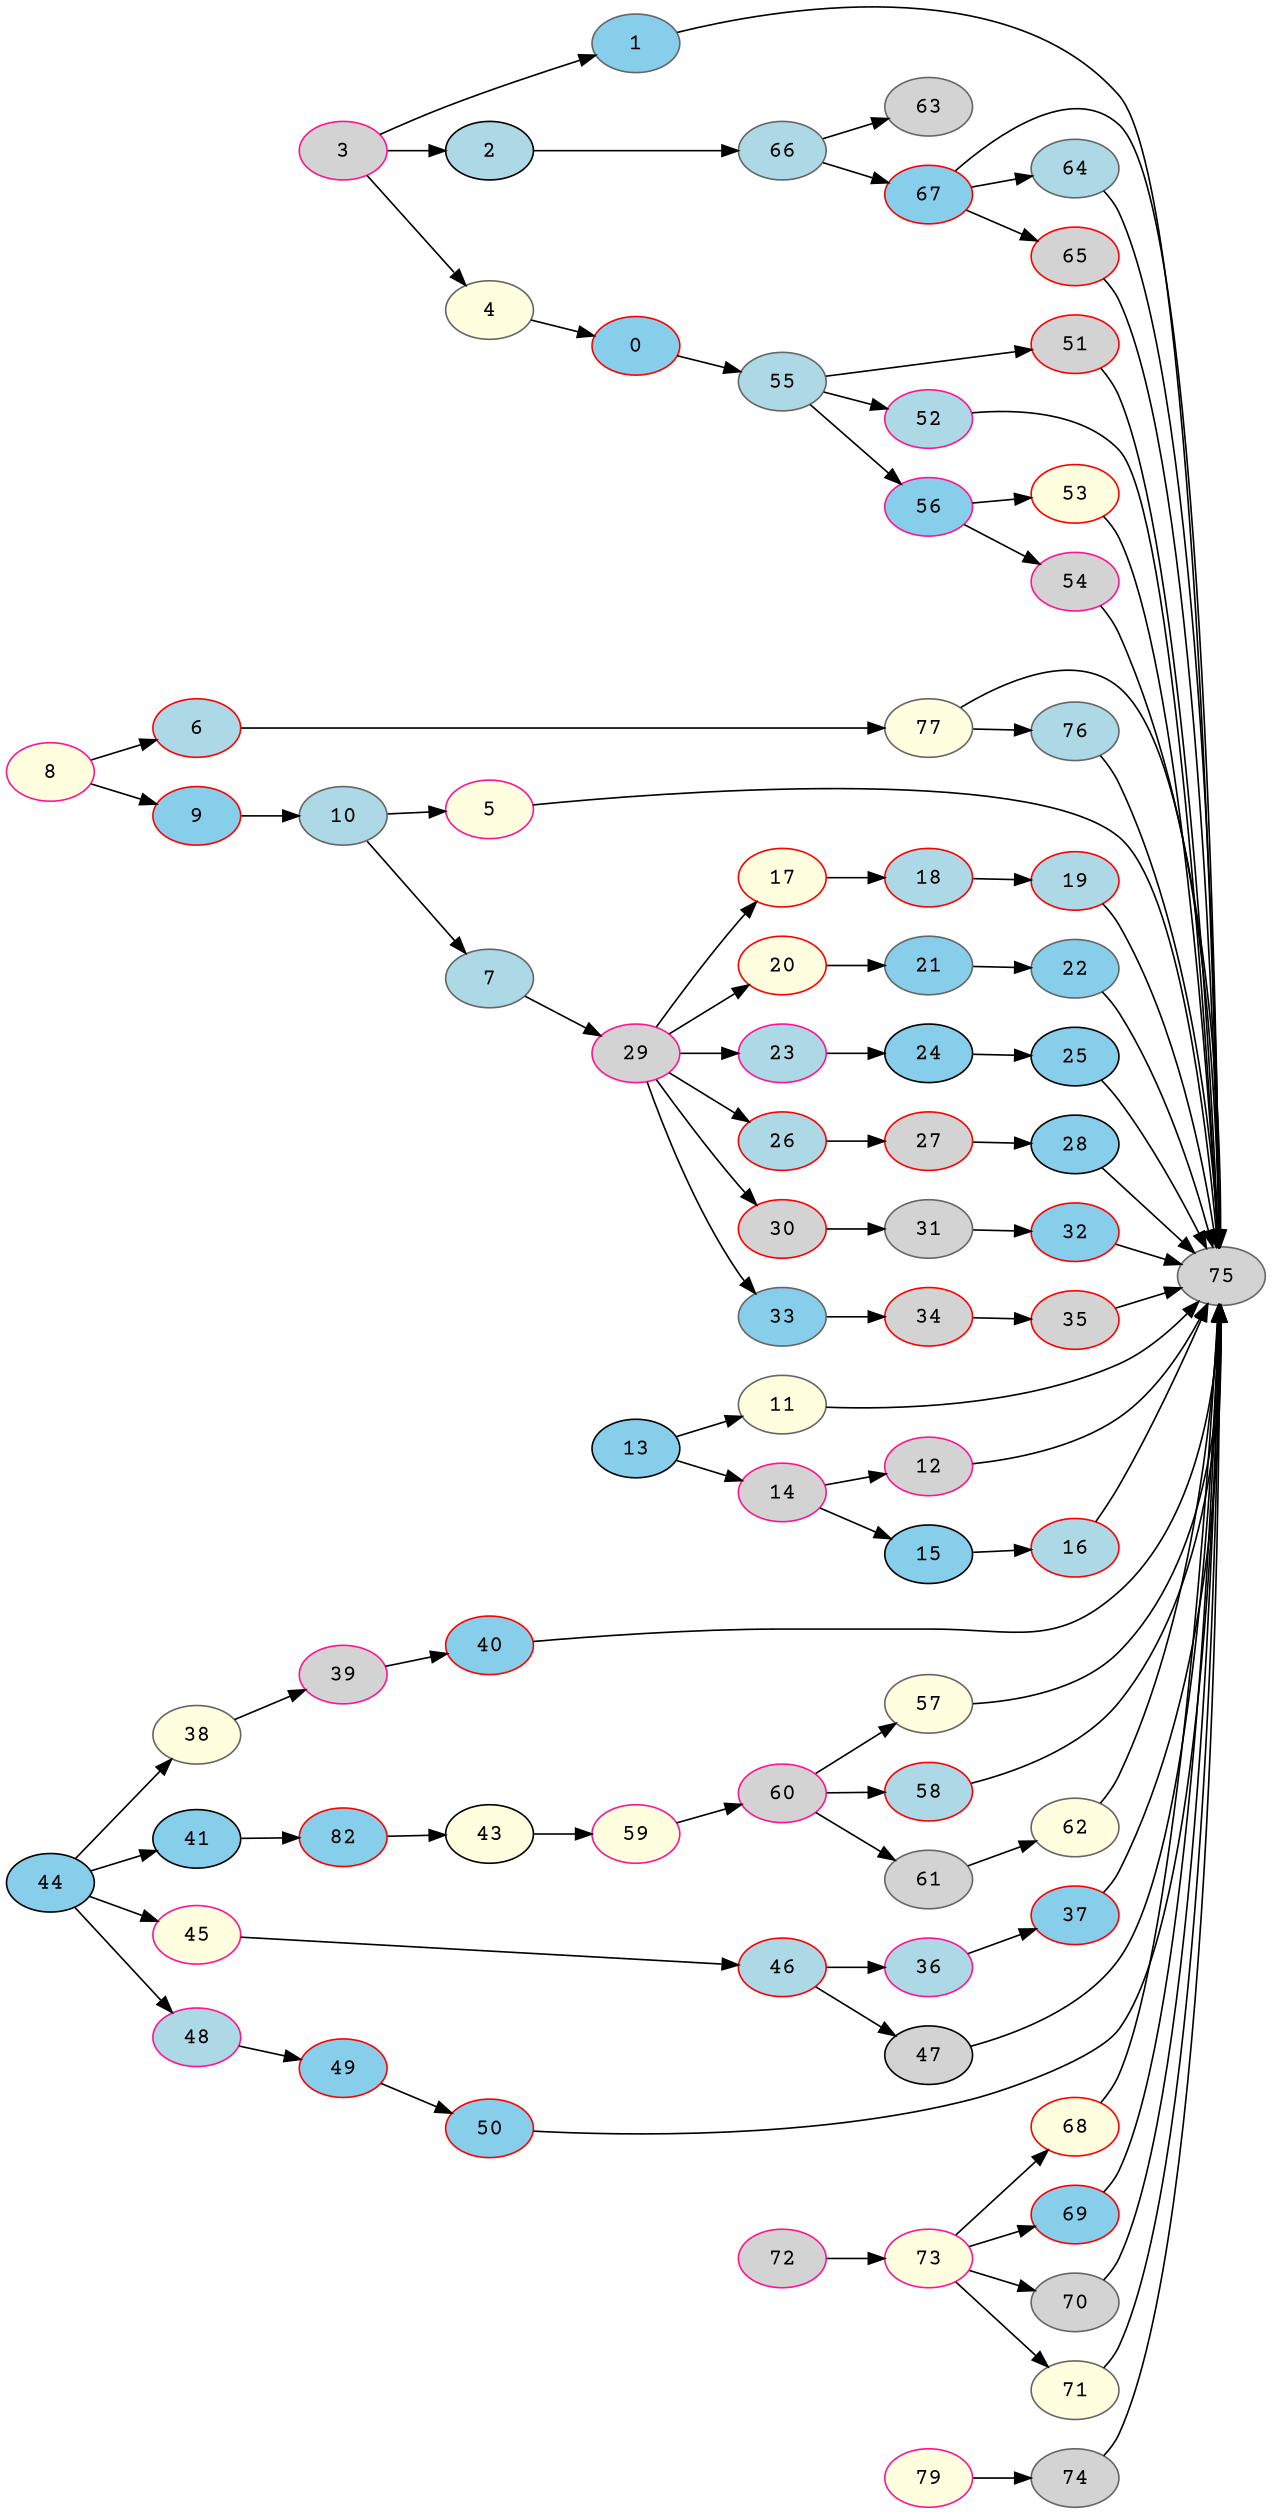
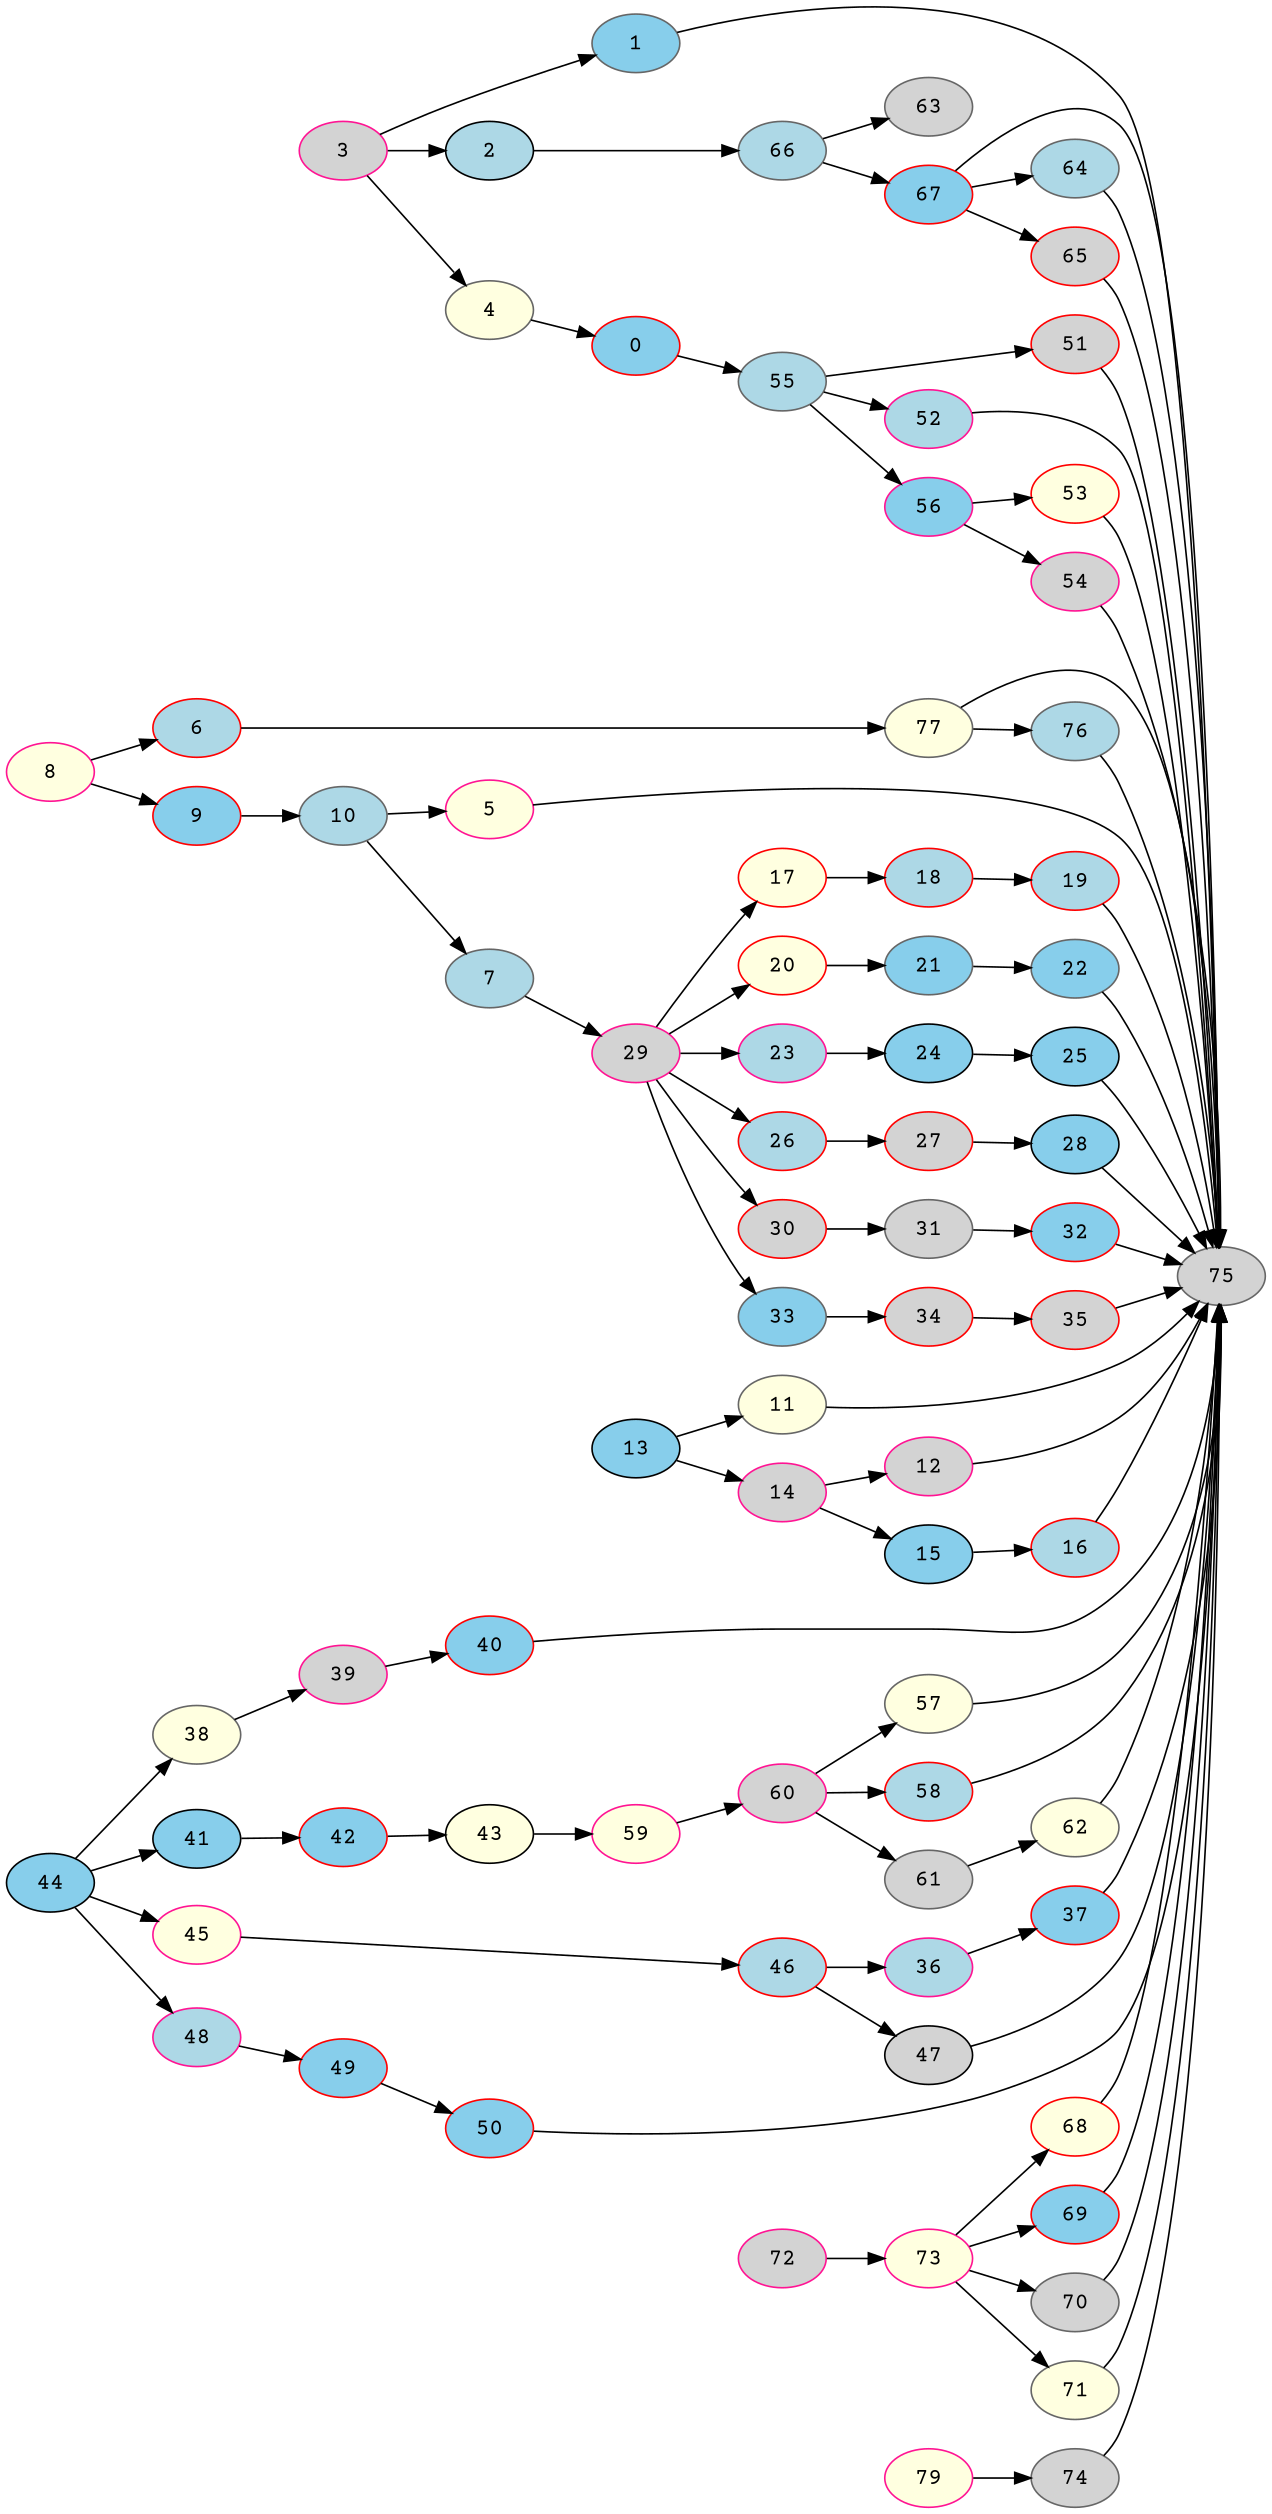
(343, 1837) -> (343, 1837)
